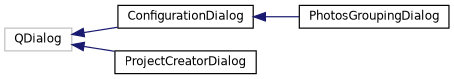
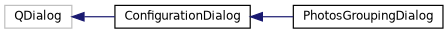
(186, 62) -> none
